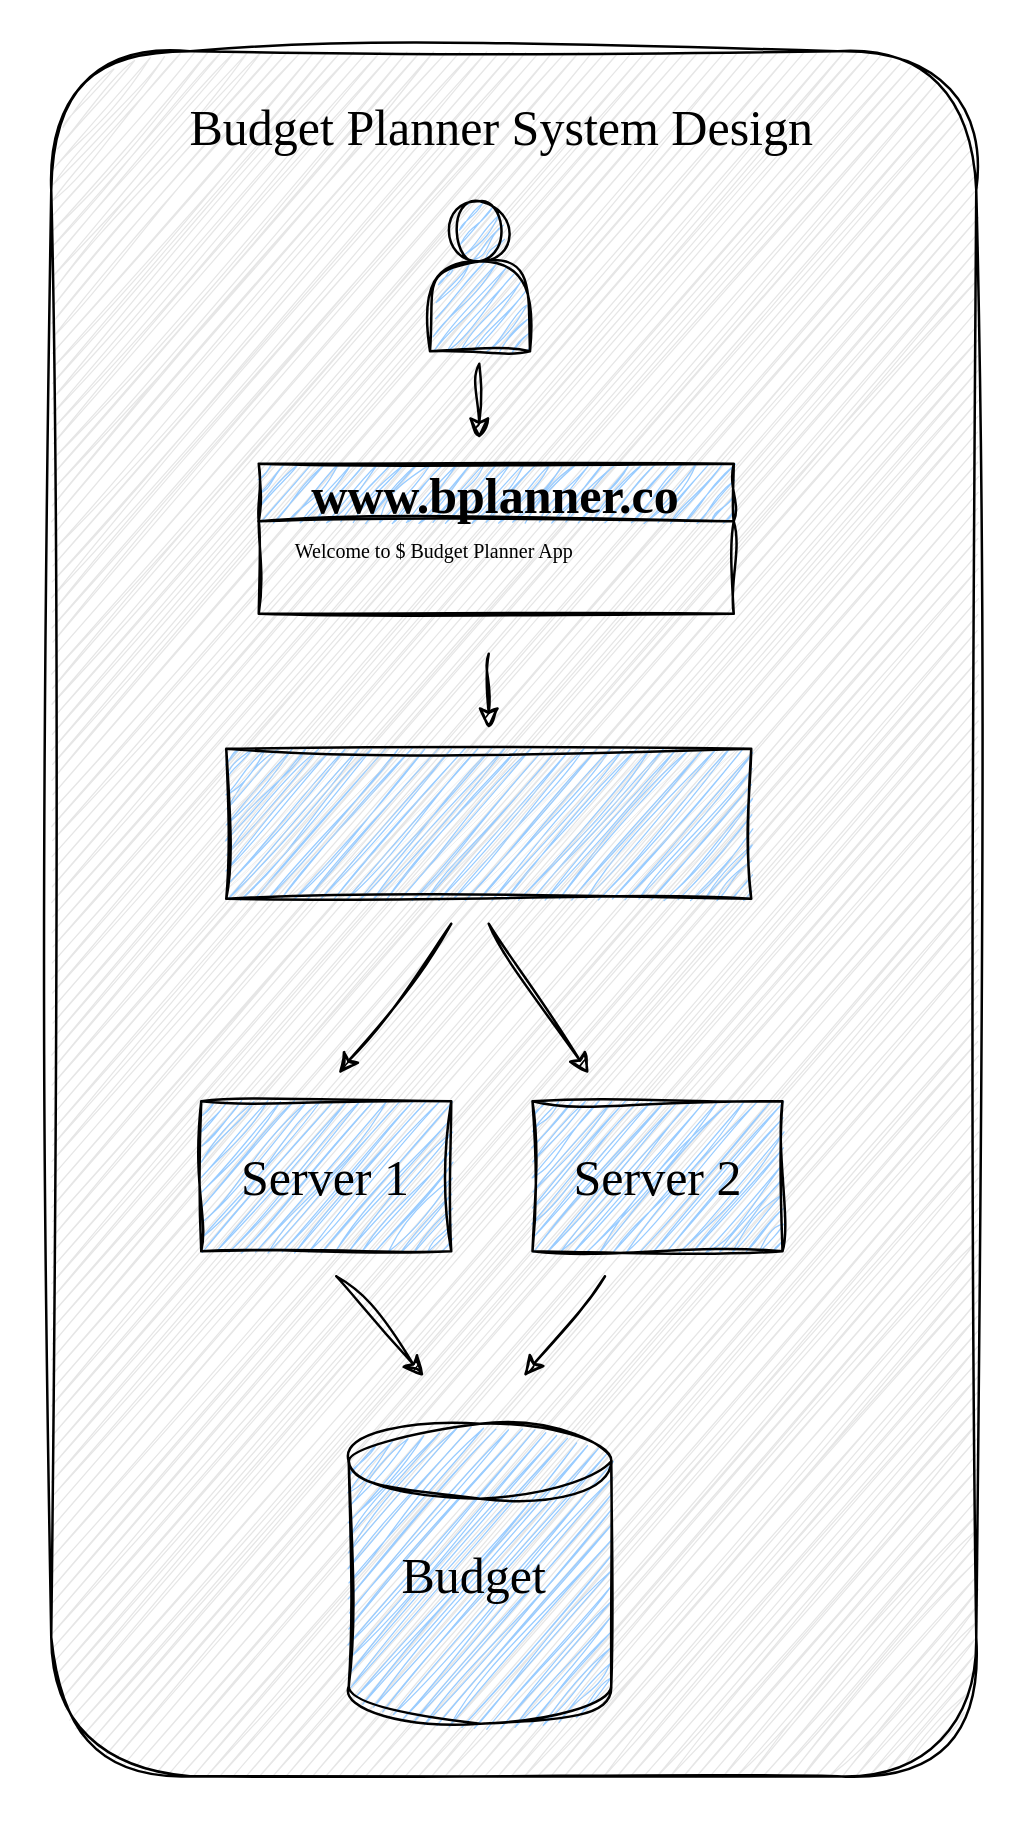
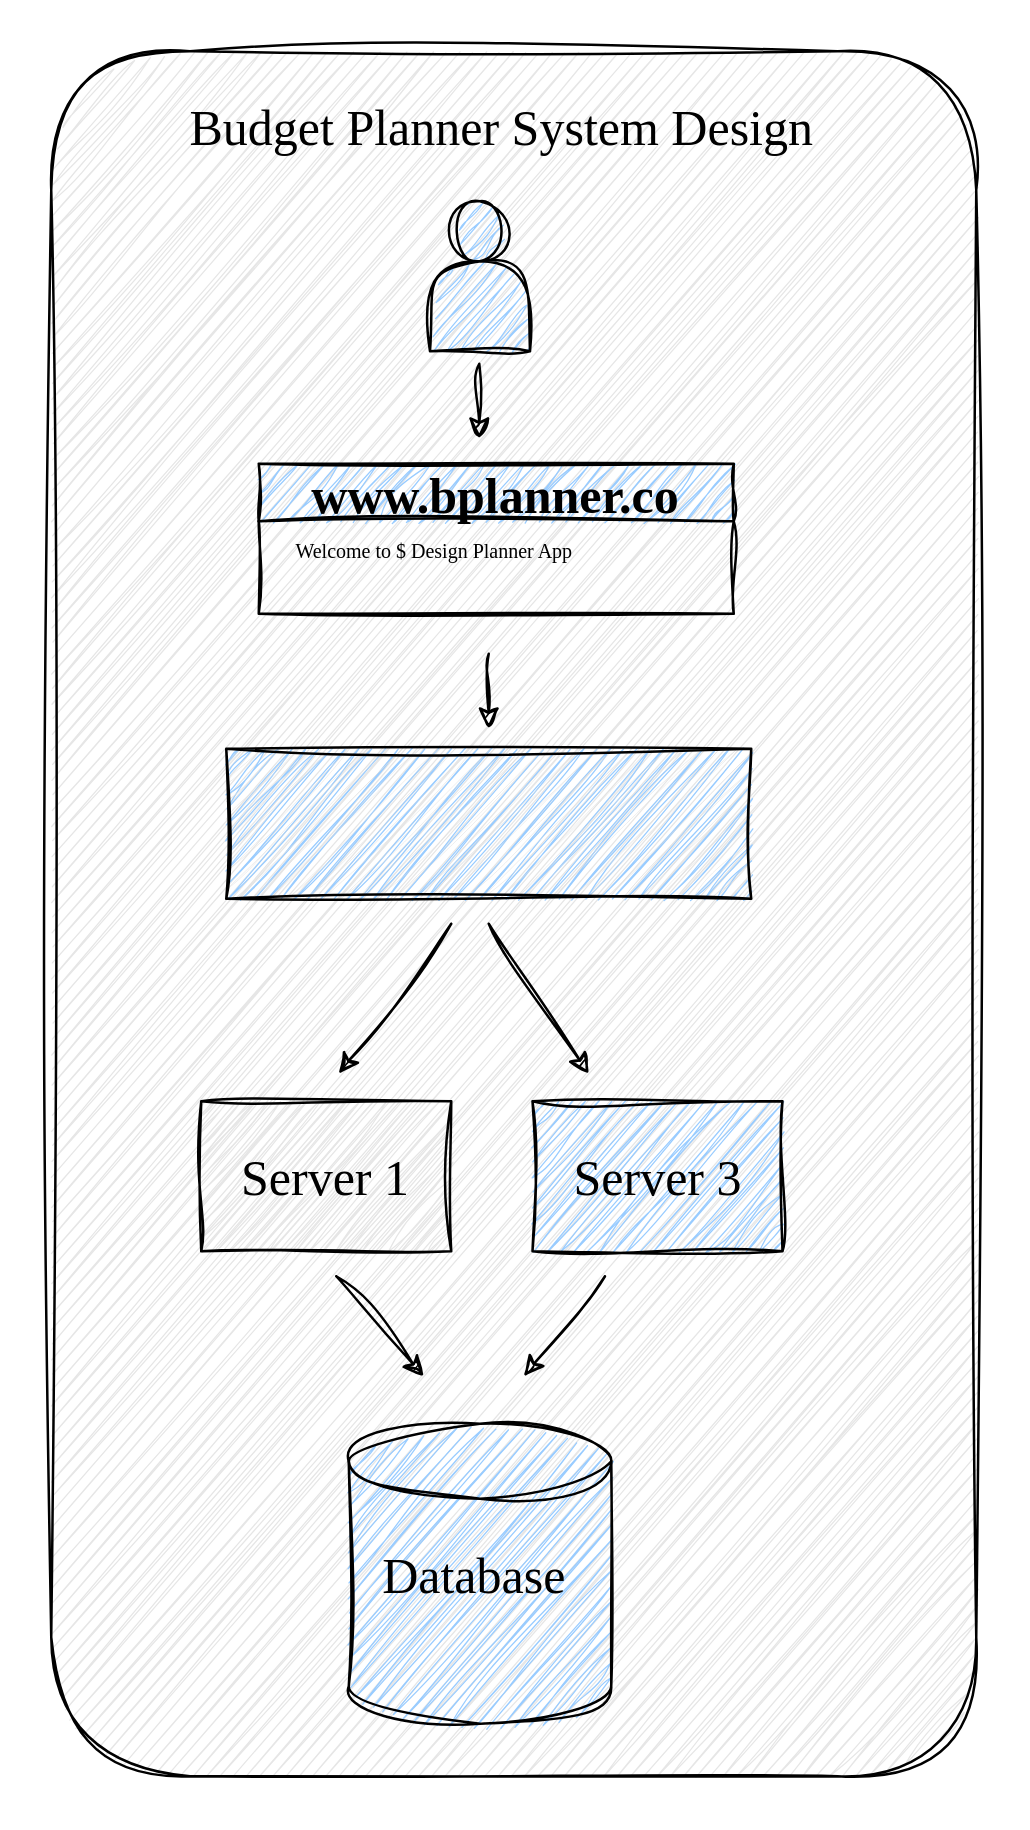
(438, 551) -> (438, 551)
(326, 1176) -> (326, 1176)
(659, 1176) -> (659, 1176)
(475, 1574) -> (475, 1574)
